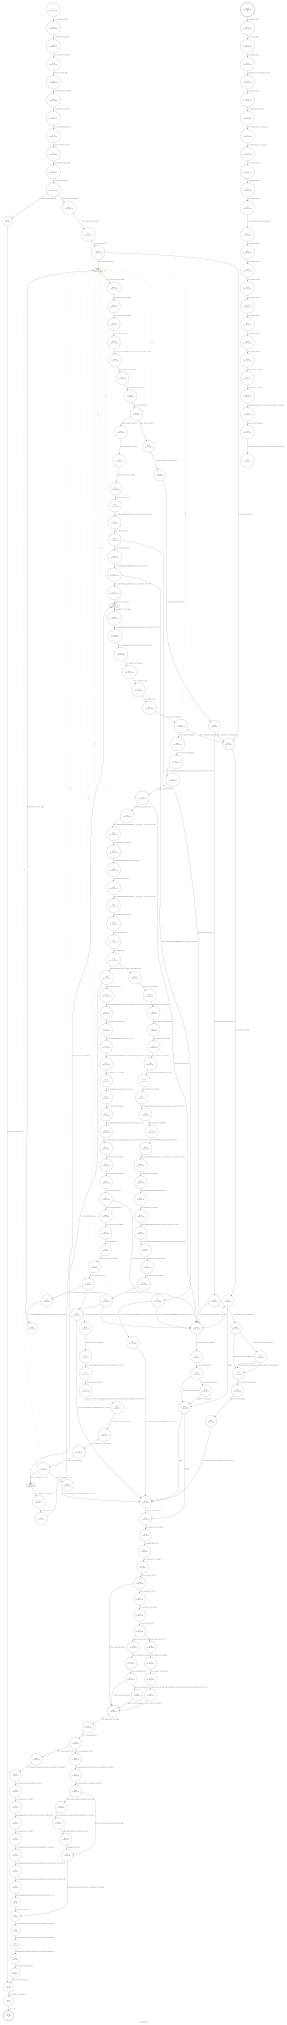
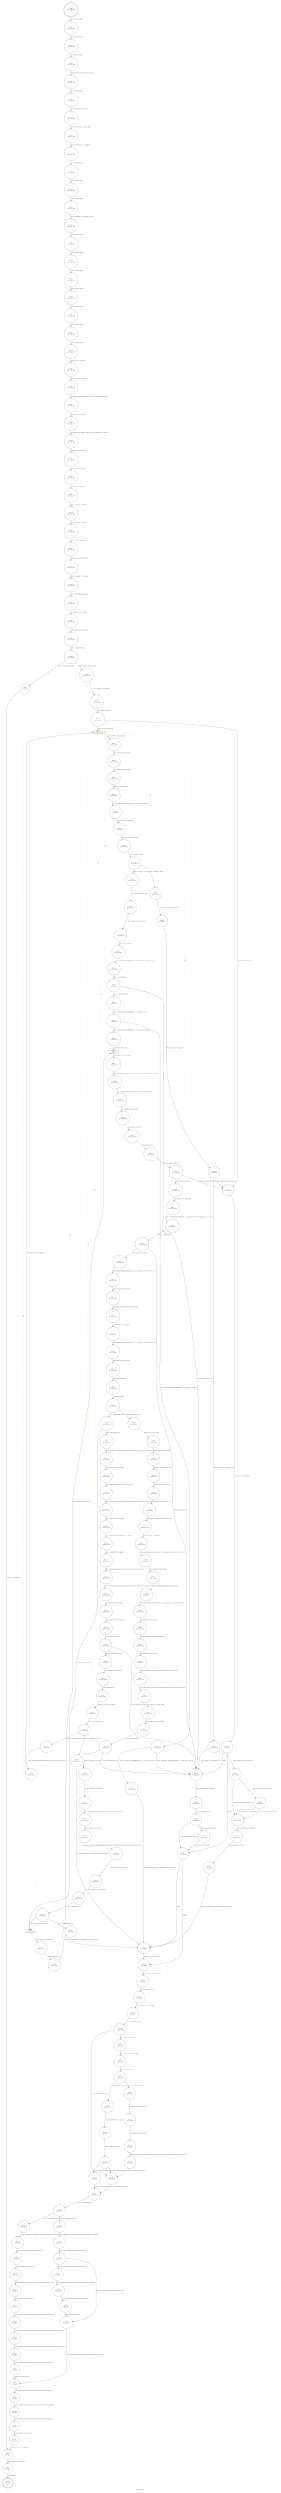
none -> (71, 459)
(126, 1704) -> (94, 2186)
